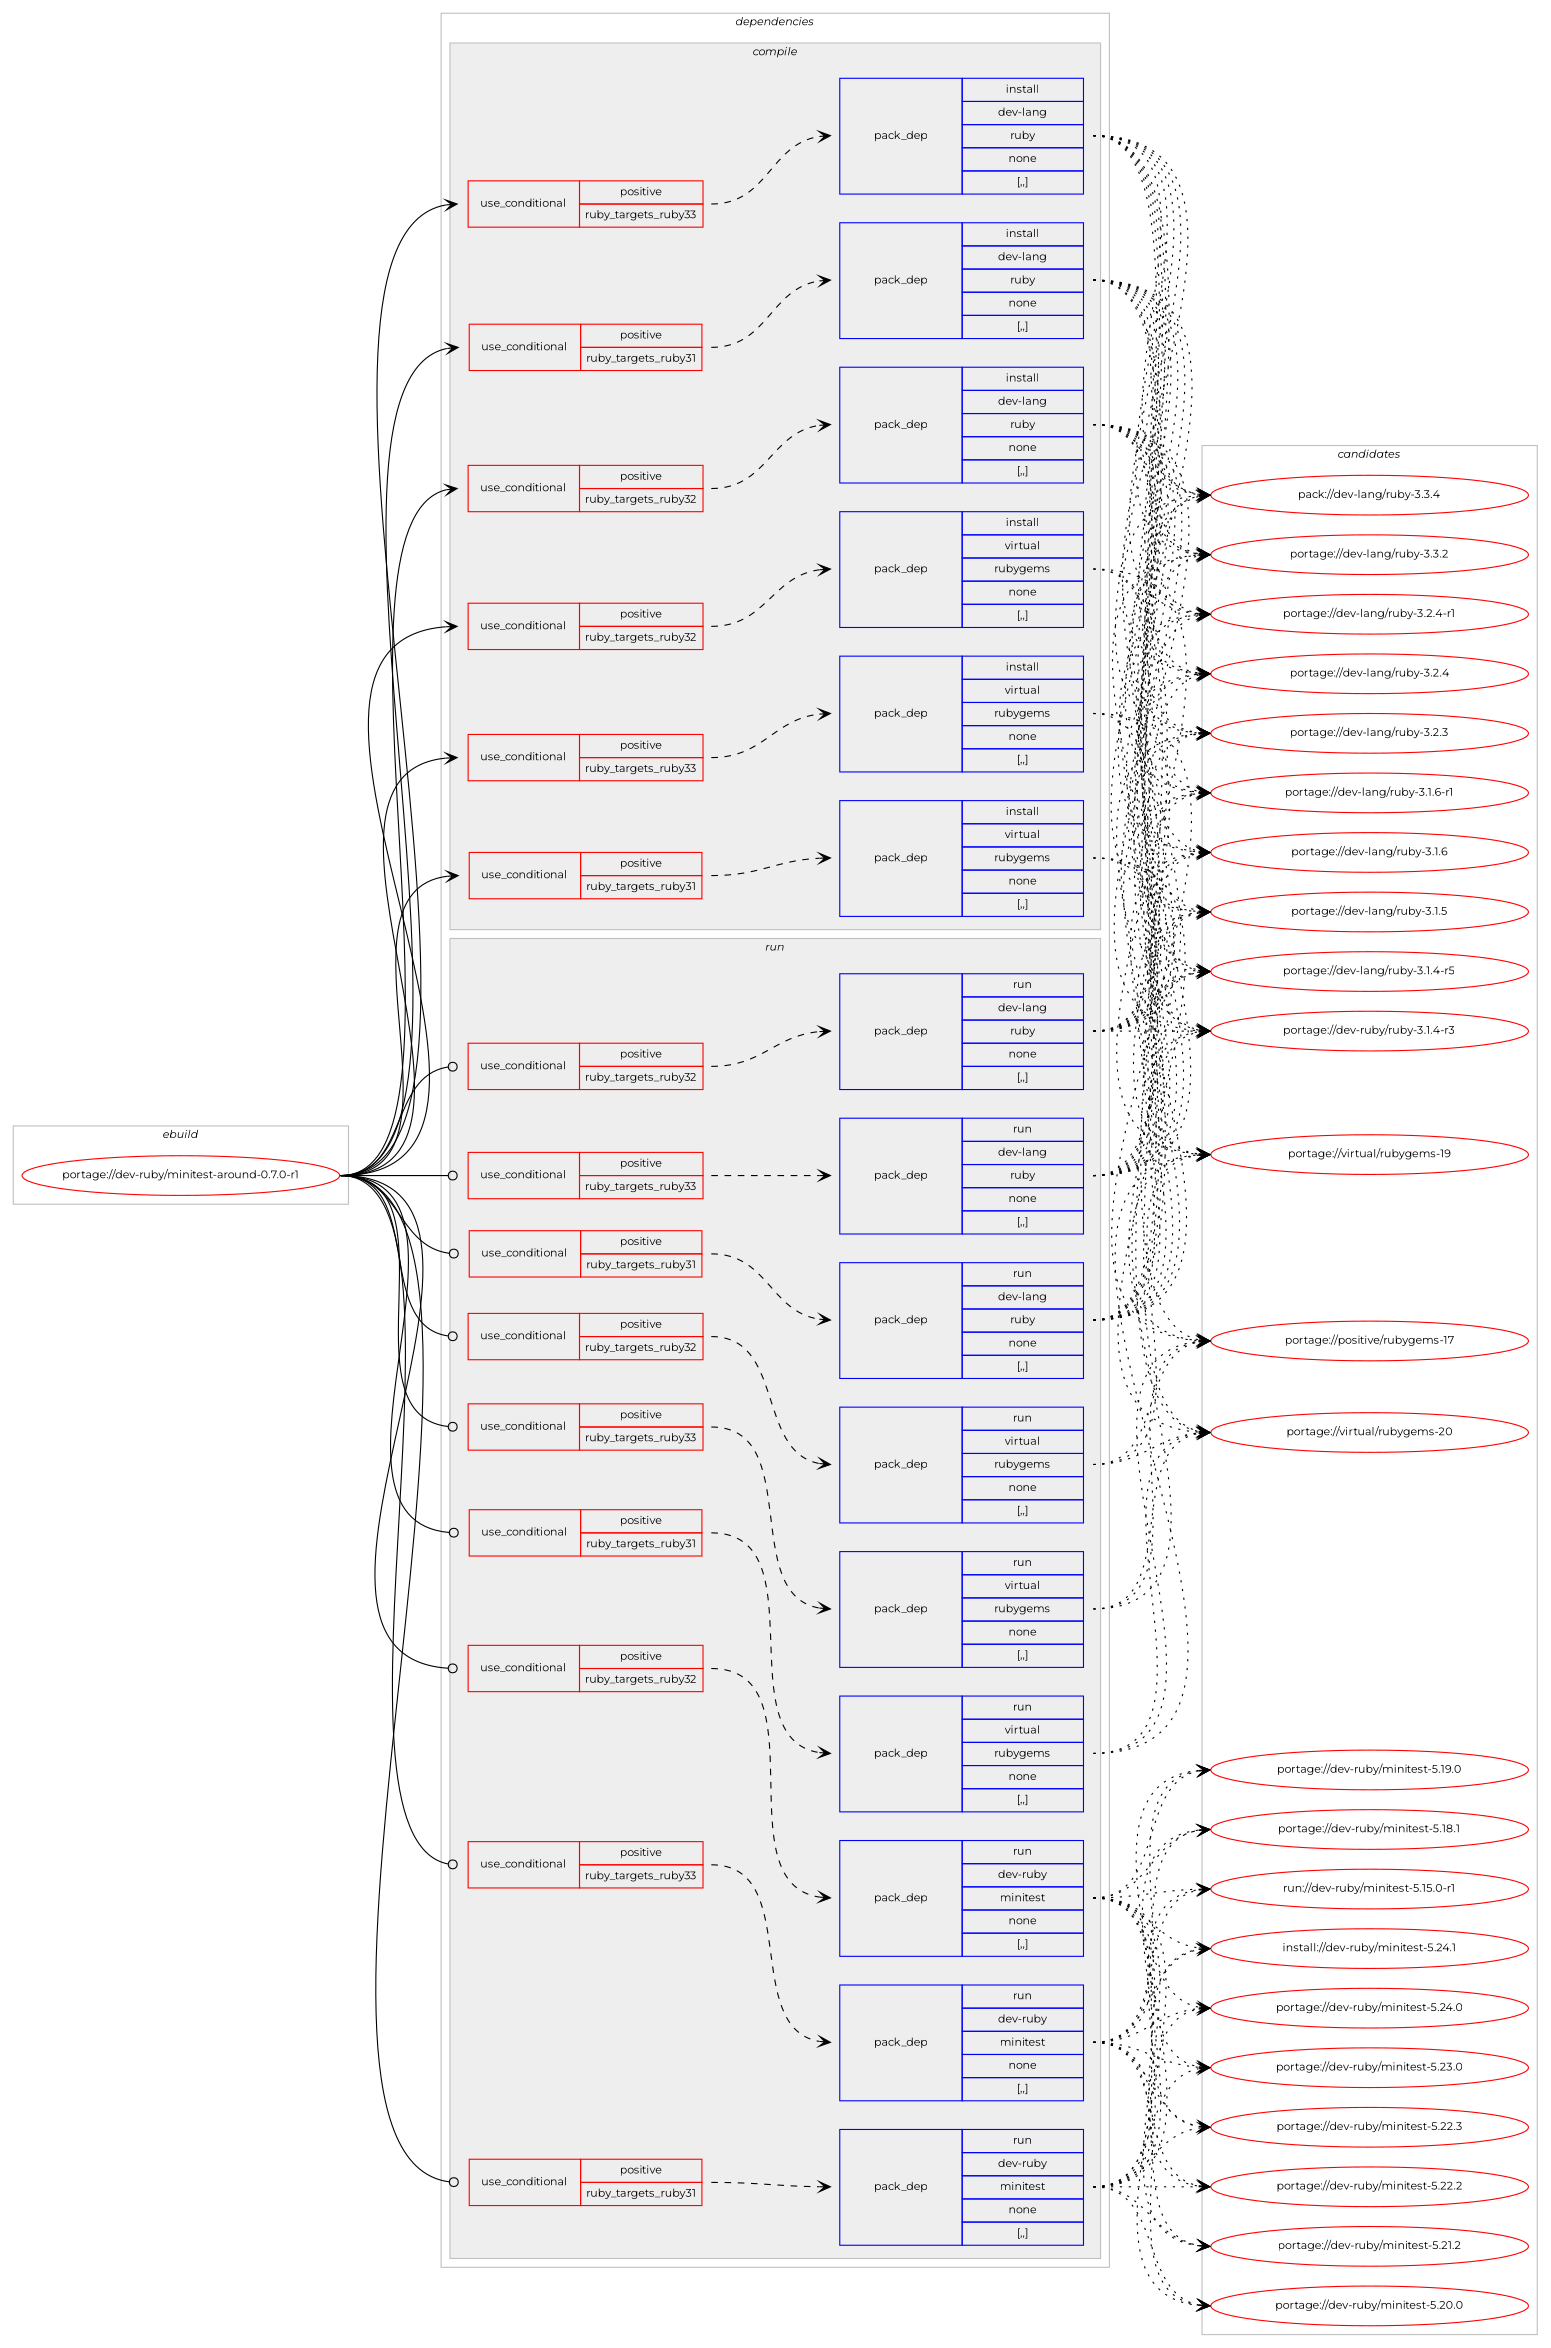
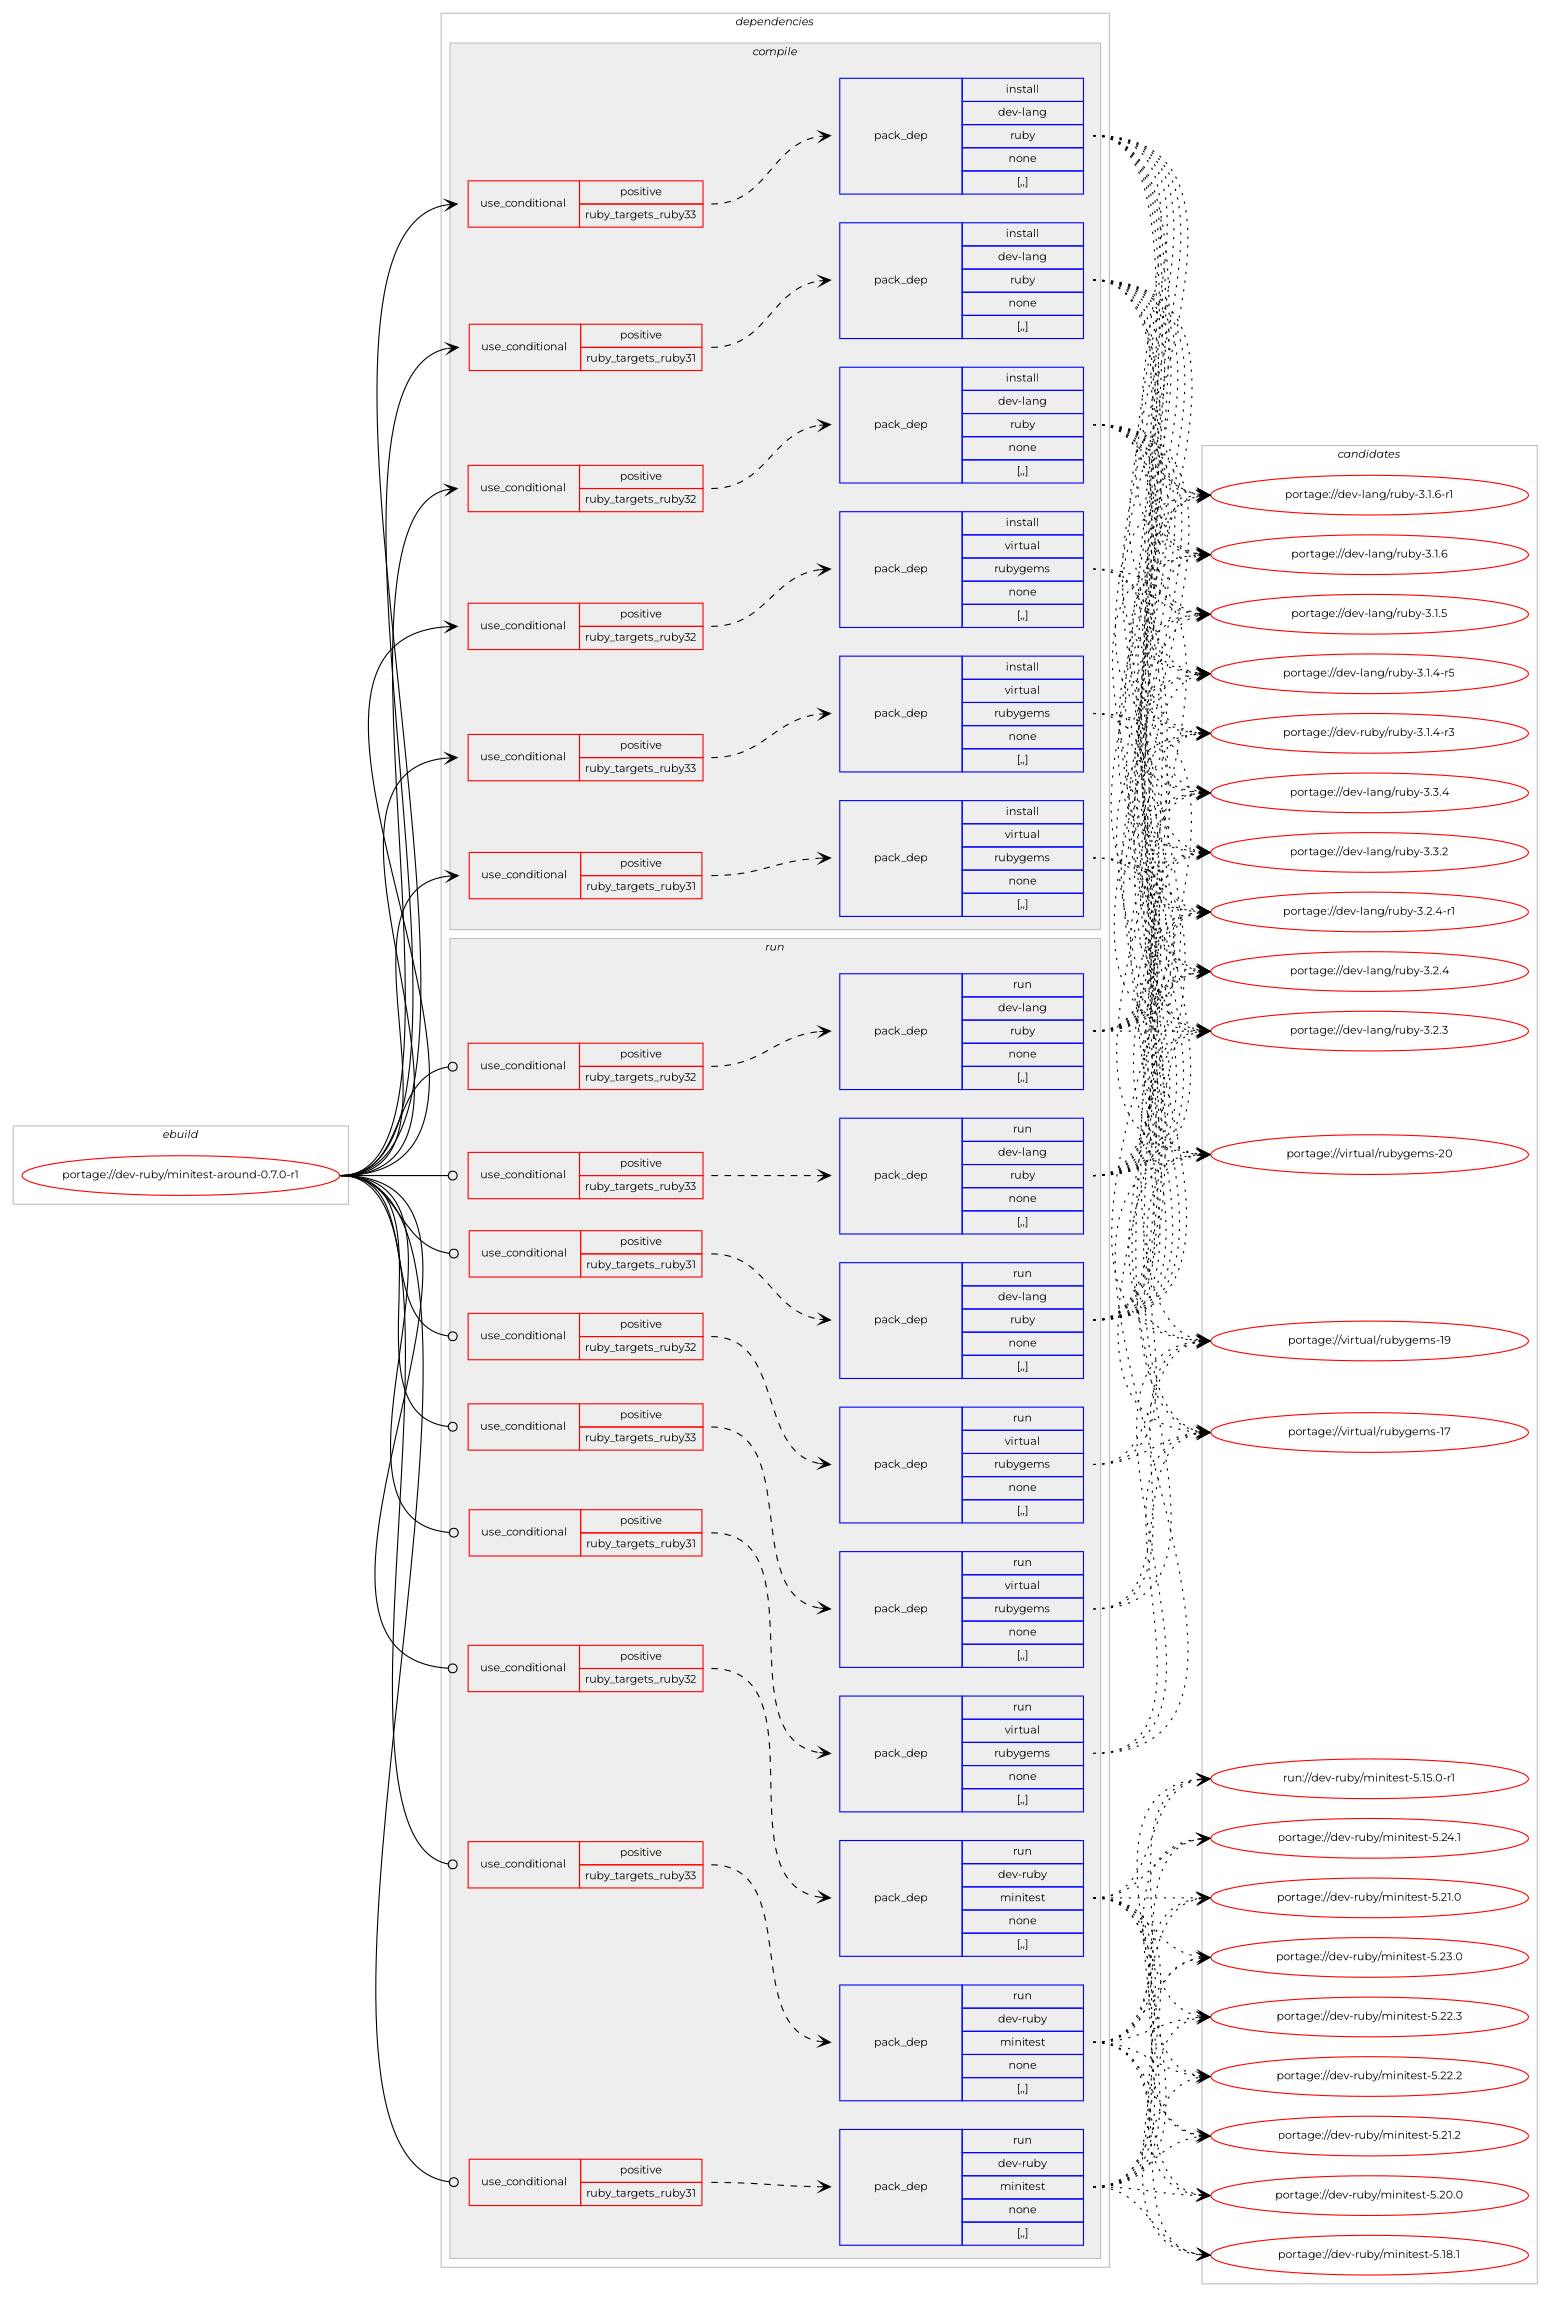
(1370, 495) -> (1370, 793)
(1370, 1341) -> (1370, 1433)
(1370, 1770) -> none
(1370, 1949) -> (1370, 1838)
(1370, 2008) -> (1370, 1898)
